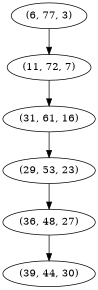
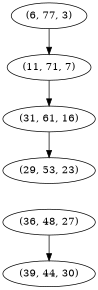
(49, 67) -> (49, 67)
(49, 193) -> none
